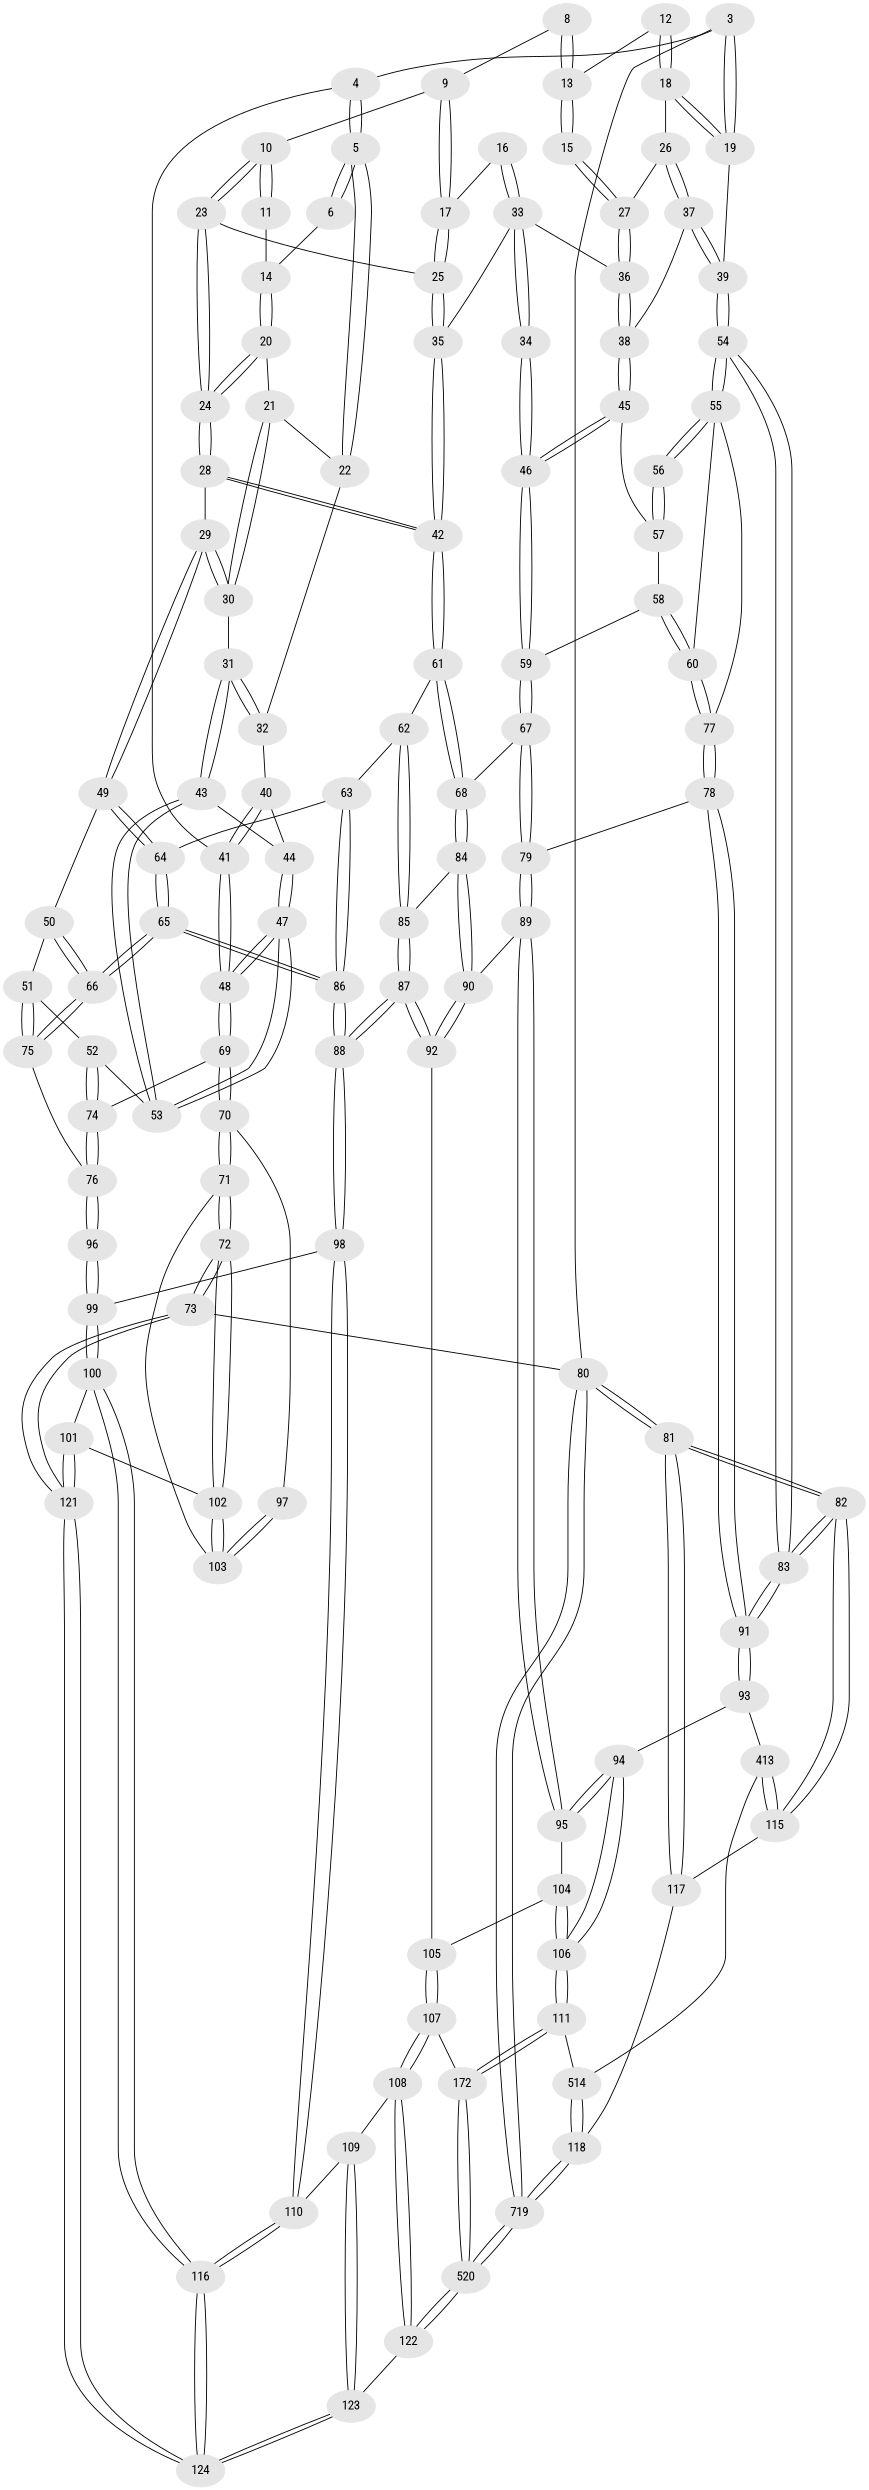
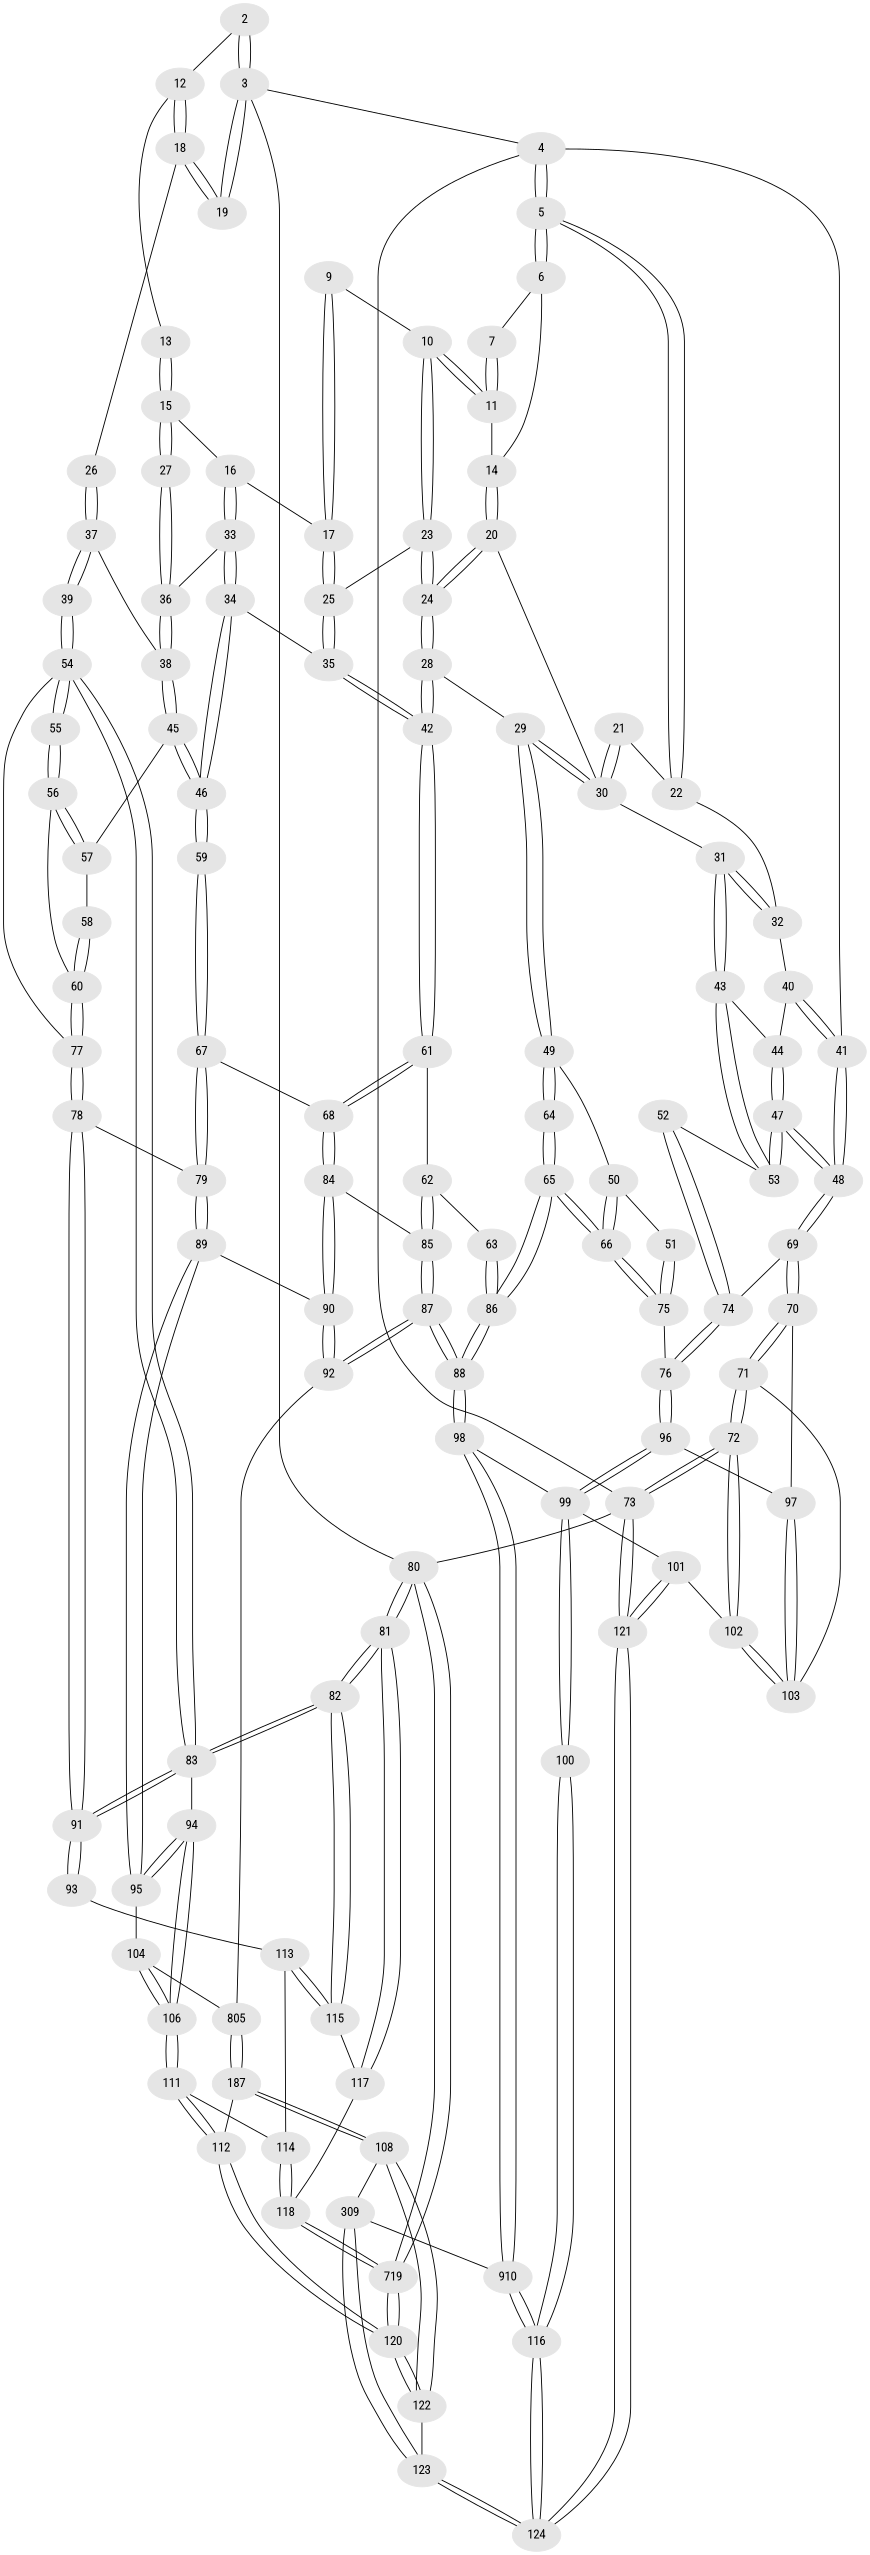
none -> (245, 20)
(567, 20) -> none
(645, 181) -> none
(727, 213) -> none
(480, 279) -> (273, 628)
none -> (492, 342)
(268, 375) -> (547, 665)
none -> (198, 439)
(704, 536) -> (49, 893)
(742, 569) -> (4, 860)
(592, 632) -> none
(263, 820) -> none
none -> (378, 847)
(52, 1012) -> none
(81, 1406) -> (617, 1533)
none -> (722, 1468)
(677, 1731) -> (192, 1794)
(765, 1761) -> (285, 1955)
(432, 1955) -> (236, 2019)
(432, 2019) -> (236, 2084)
(462, 2084) -> (221, 2148)
(577, 2084) -> (286, 2148)
(351, 2148) -> (350, 2213)
(294, 2213) -> (508, 2277)
(466, 2277) -> (393, 2342)
